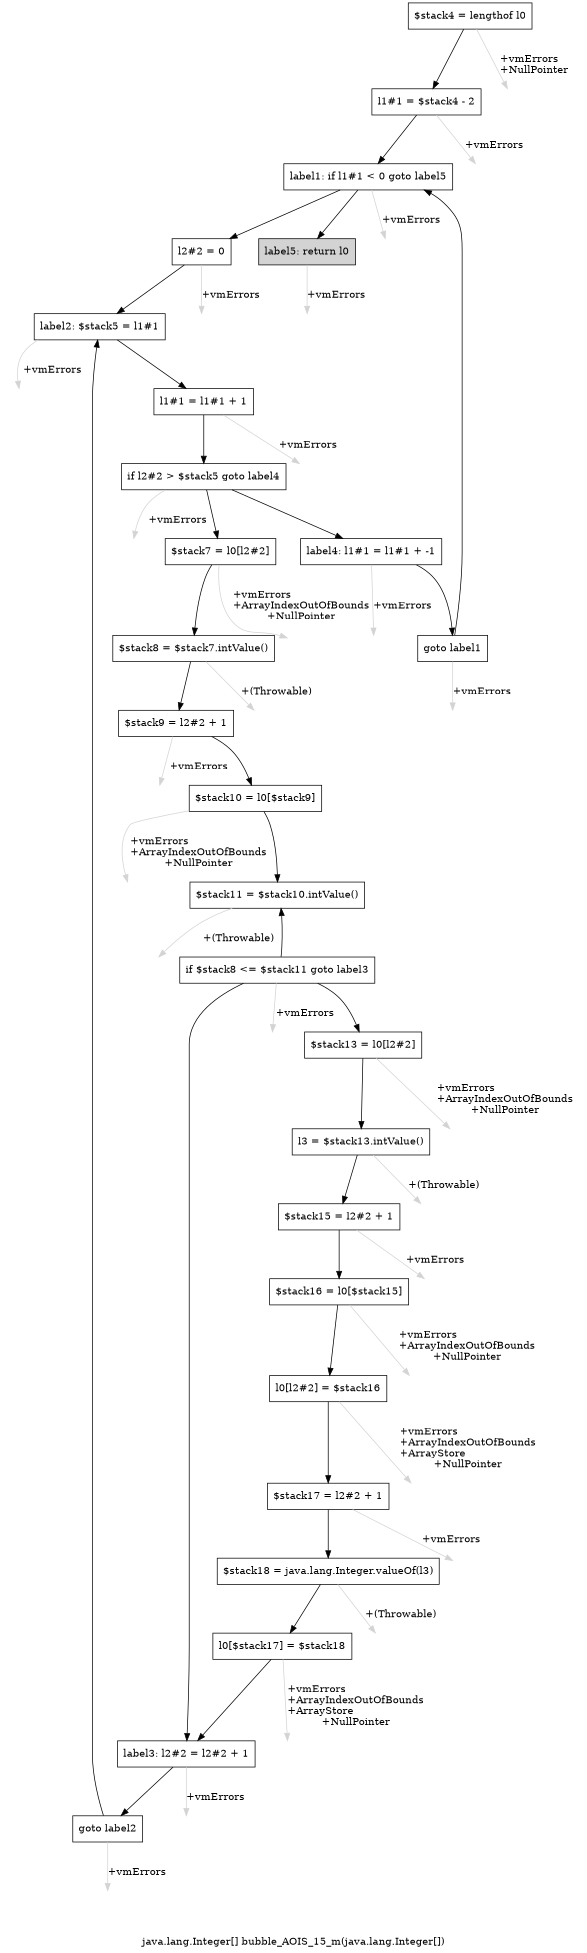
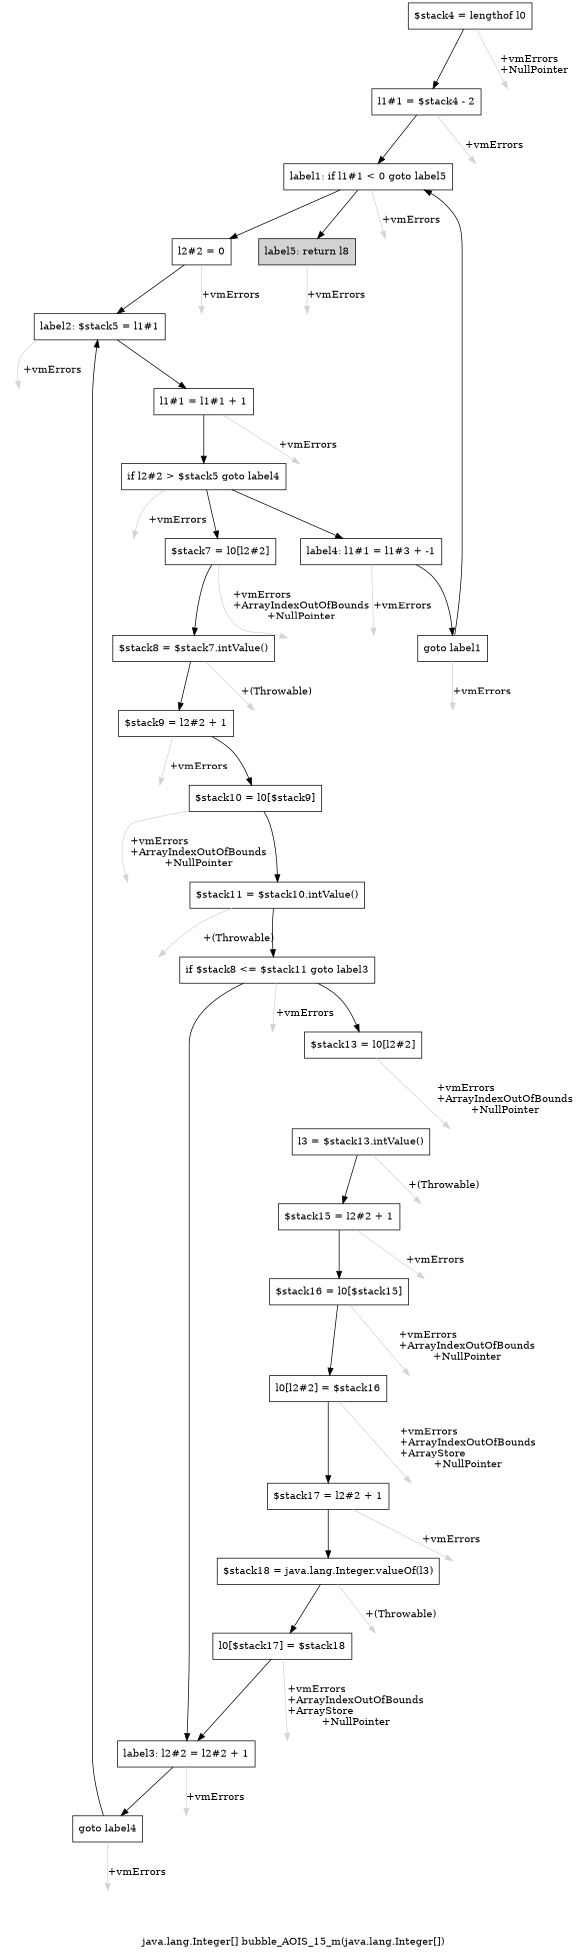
(307, 252) -> (307, 252)
(371, 552) -> (371, 552)
(282, 936) -> (272, 929)
(362, 1090) -> none
(108, 1829) -> (108, 1829)
